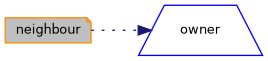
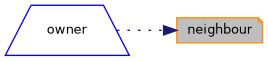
(115, 30) -> (140, 30)
